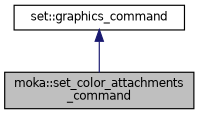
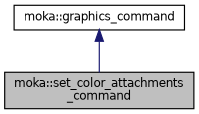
(99, 18) -> (99, 18)
